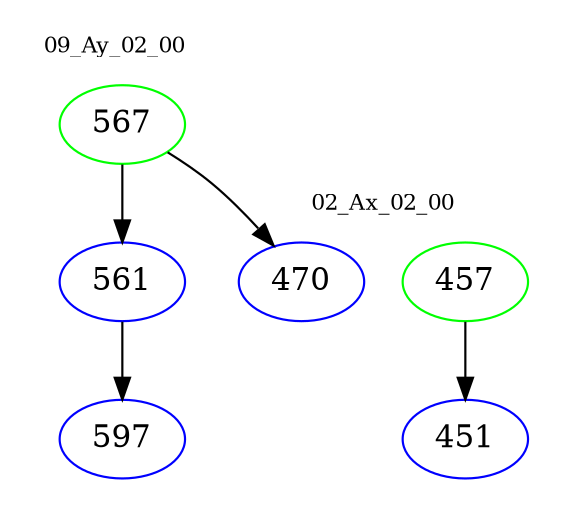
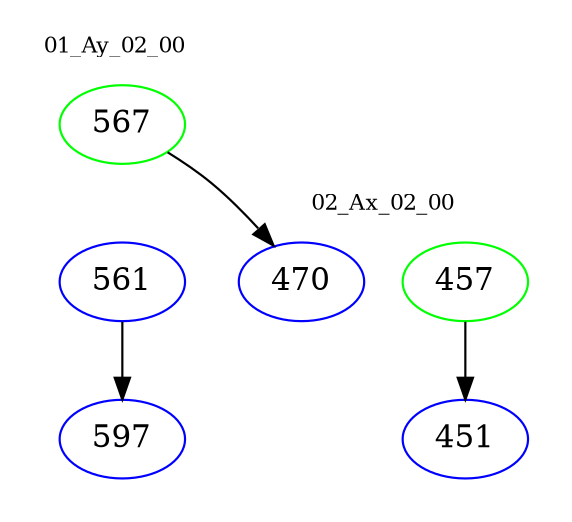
(115, 47) -> (115, 47)
(122, 192) -> none
